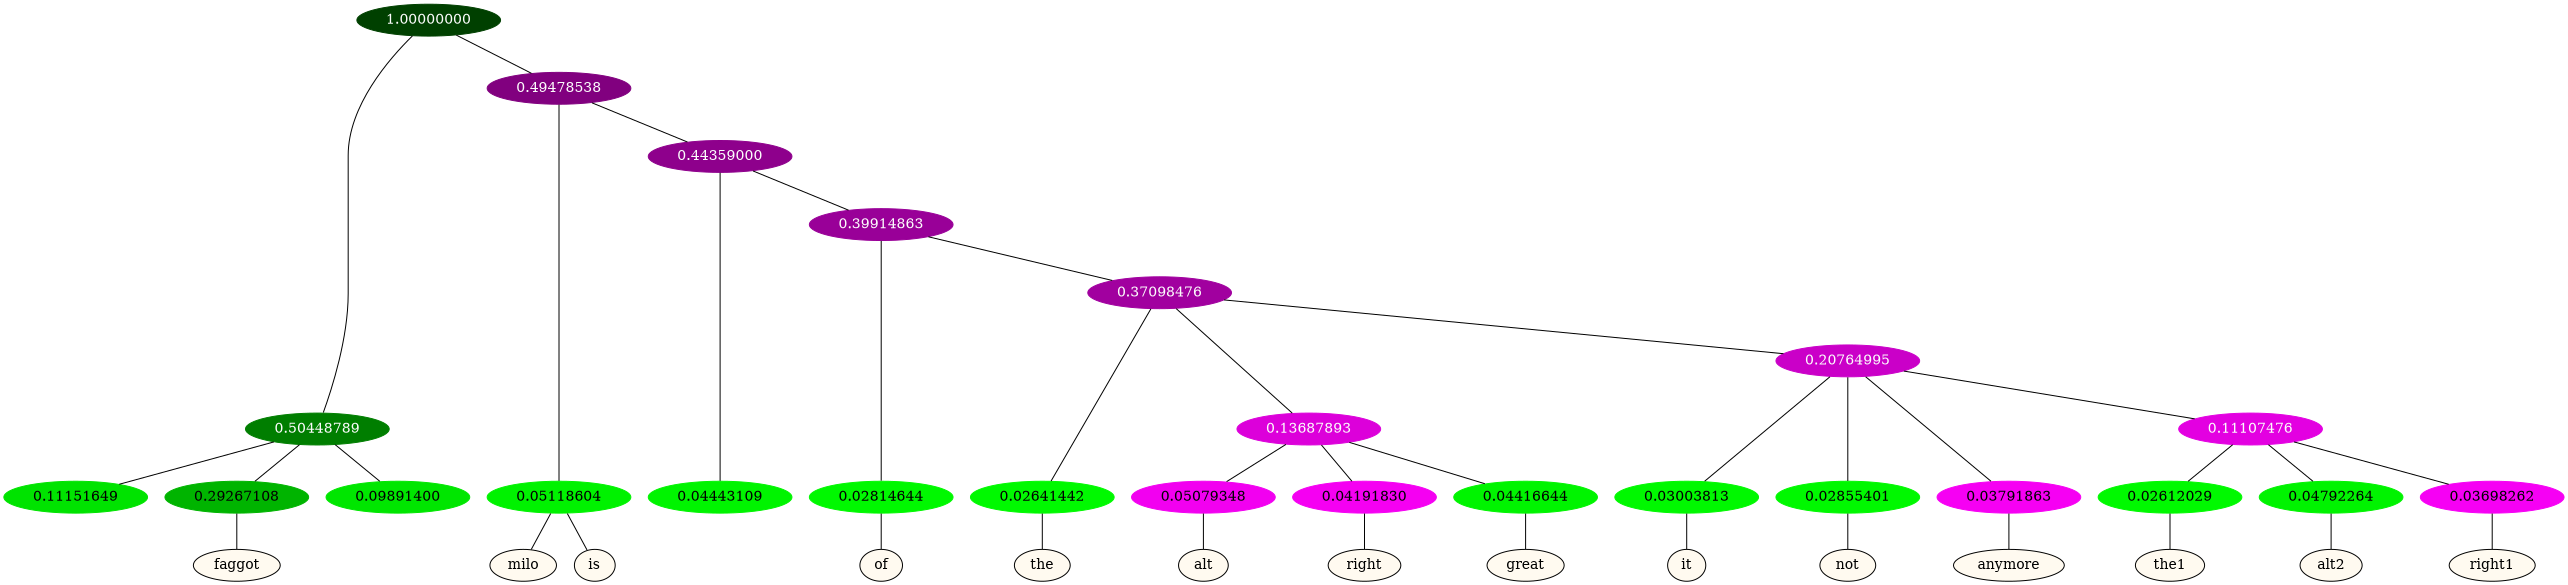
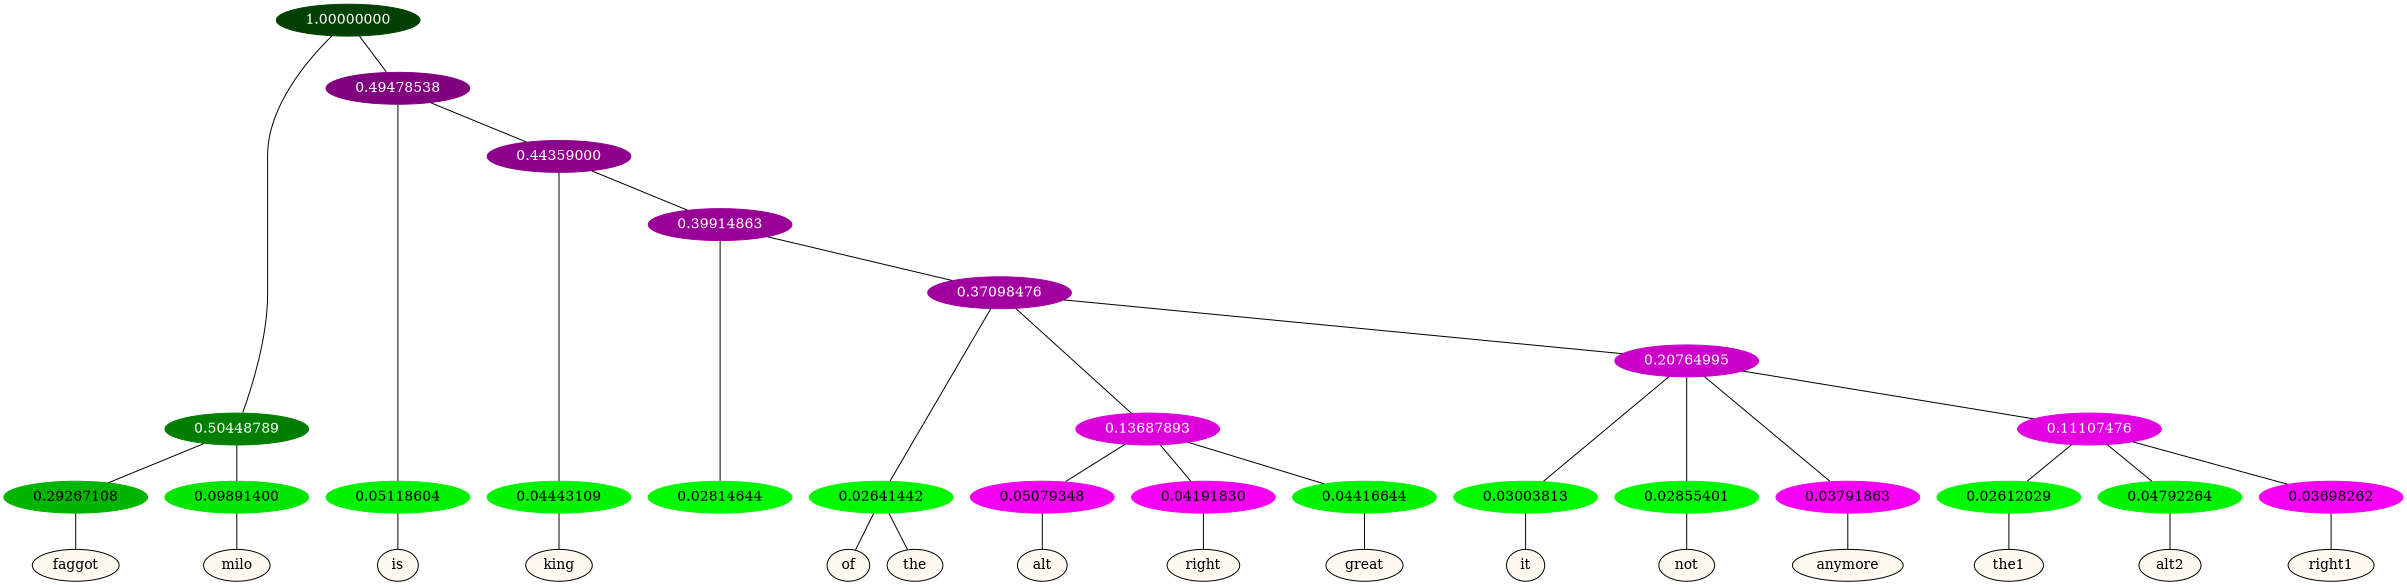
(76, 497) -> none
(881, 531) -> (865, 532)
(541, 532) -> (237, 531)
none -> (559, 565)
